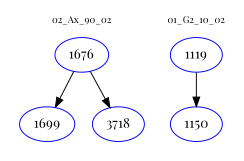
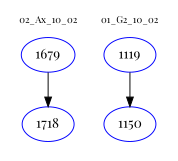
(82, 21) -> (49, 21)
(82, 55) -> (48, 55)
(47, 124) -> none
(118, 124) -> (48, 124)
